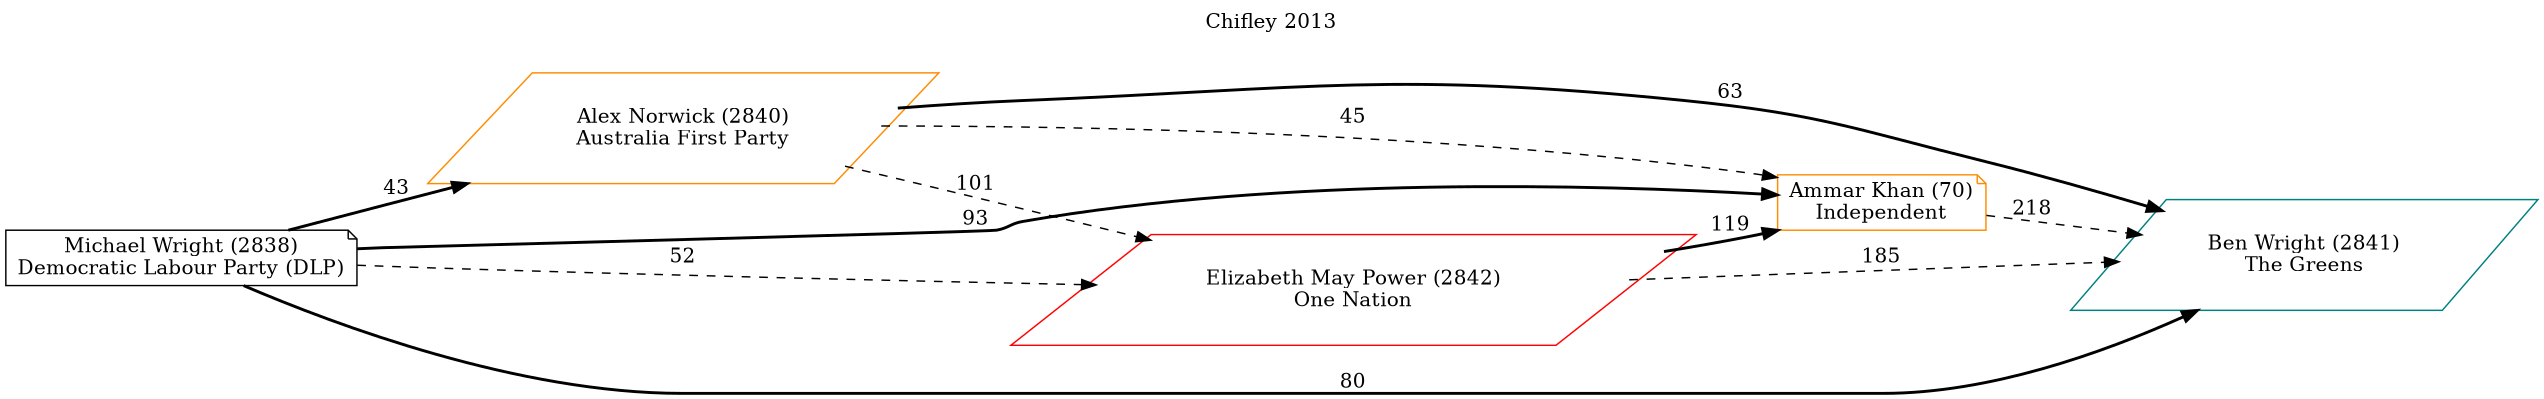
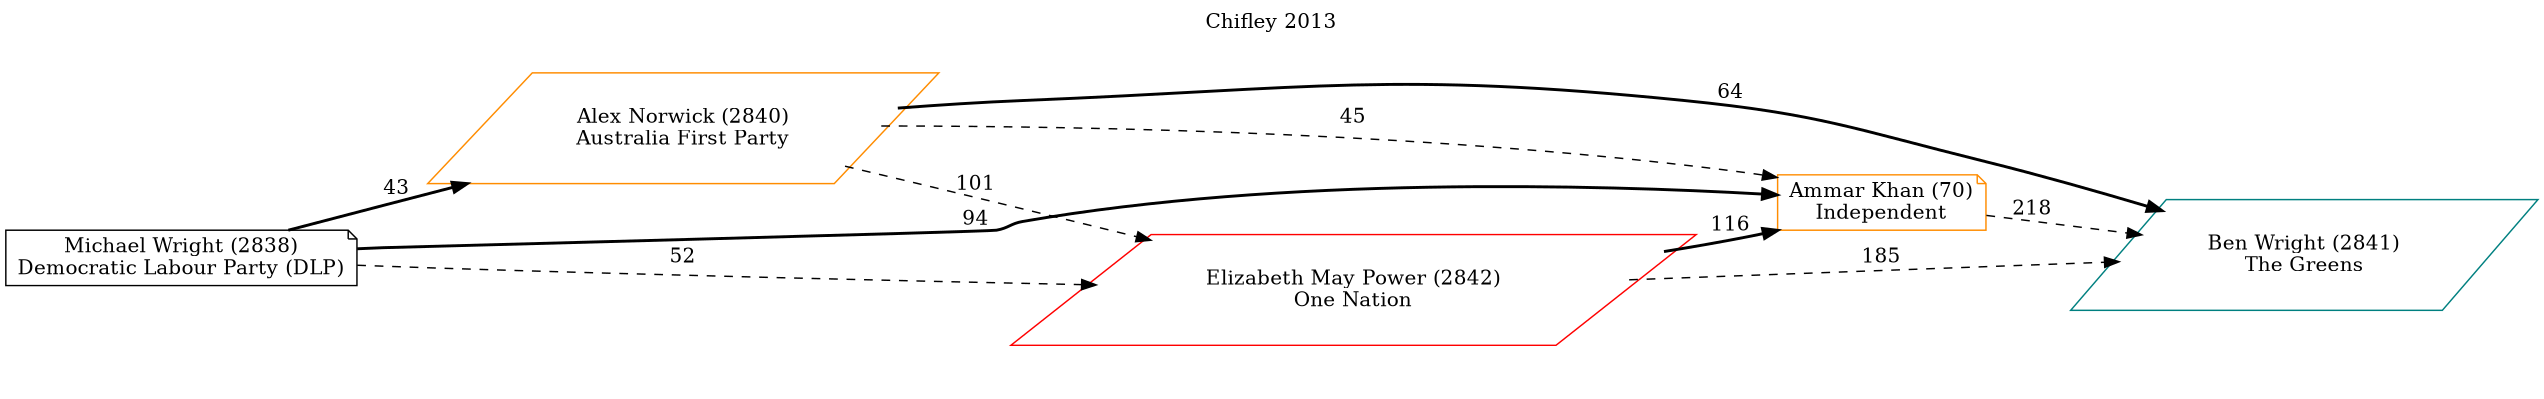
(1731, 93) -> (1731, 93)
(976, 219) -> (976, 219)
(1731, 225) -> (1731, 225)
(1212, 393) -> none
